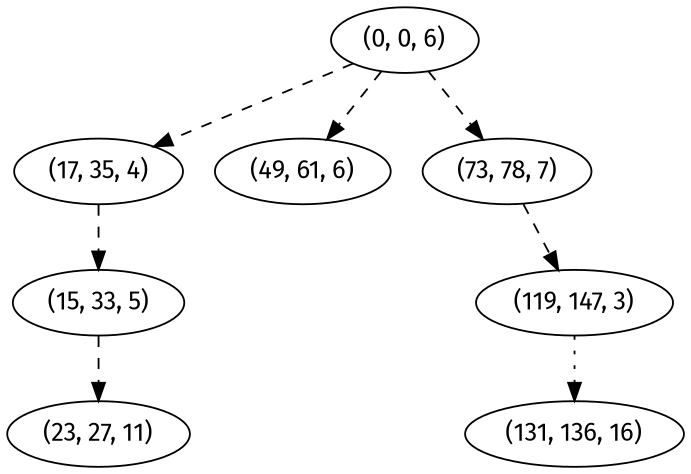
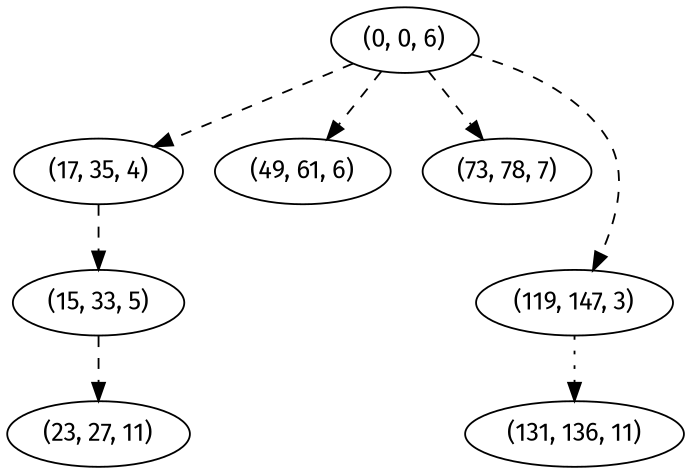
(537, 229) -> (594, 121)
(575, 434) -> (575, 434)
